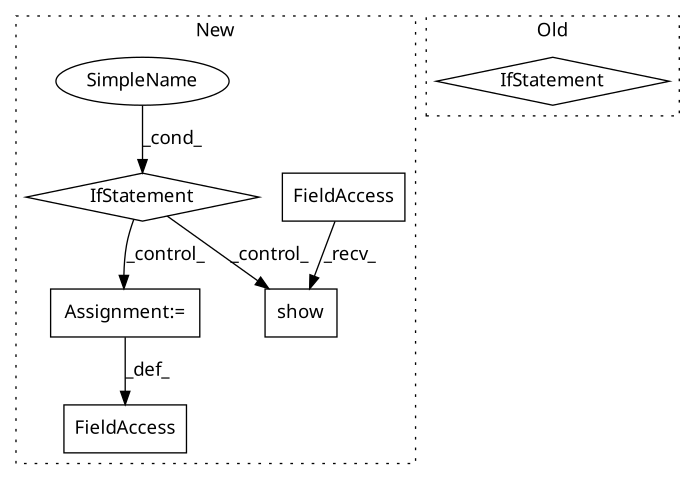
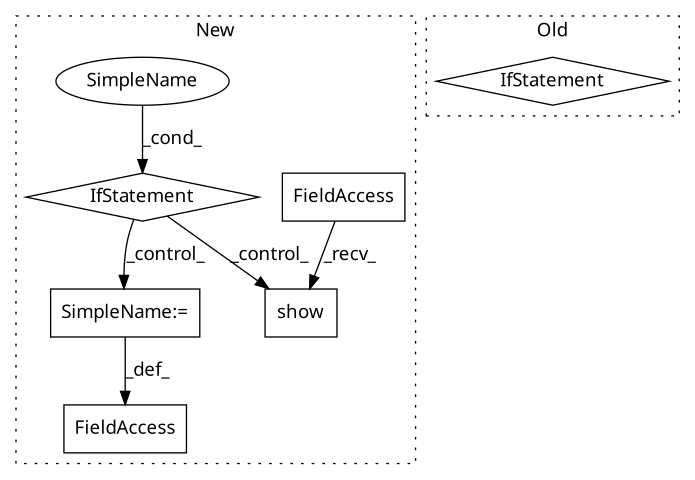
(125, 313) -> (125, 313)
